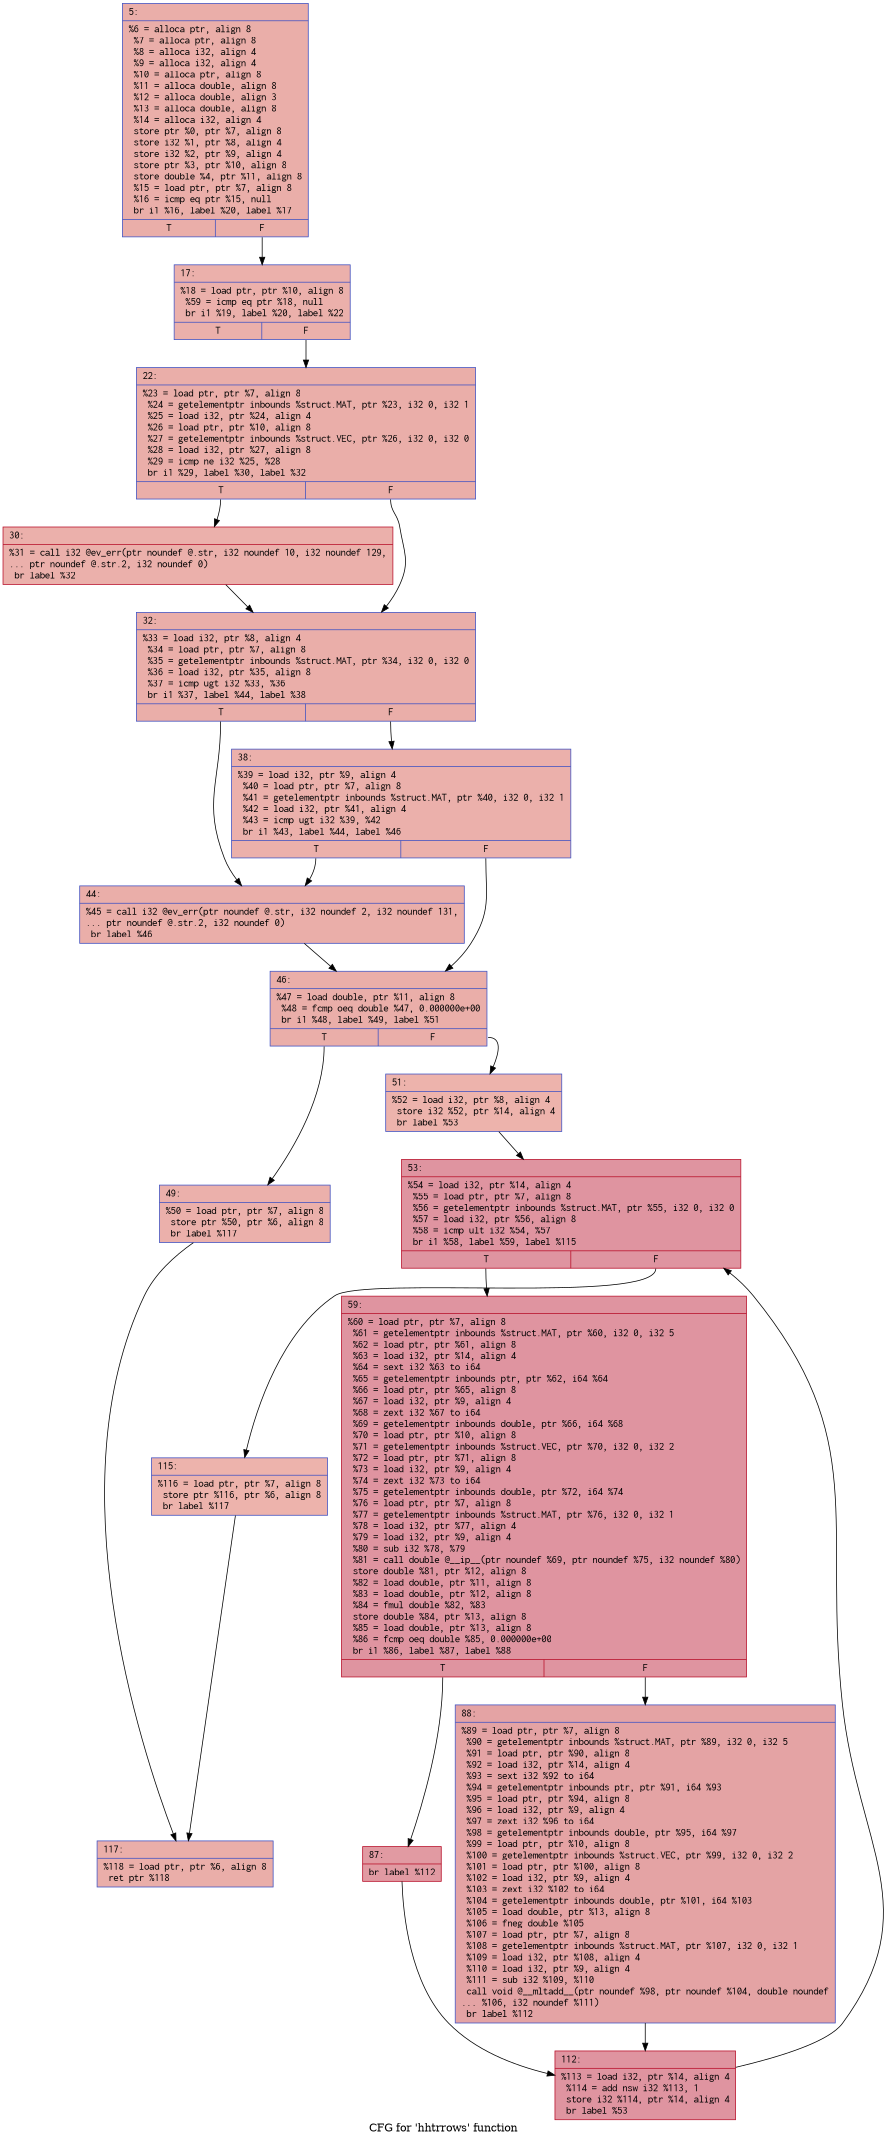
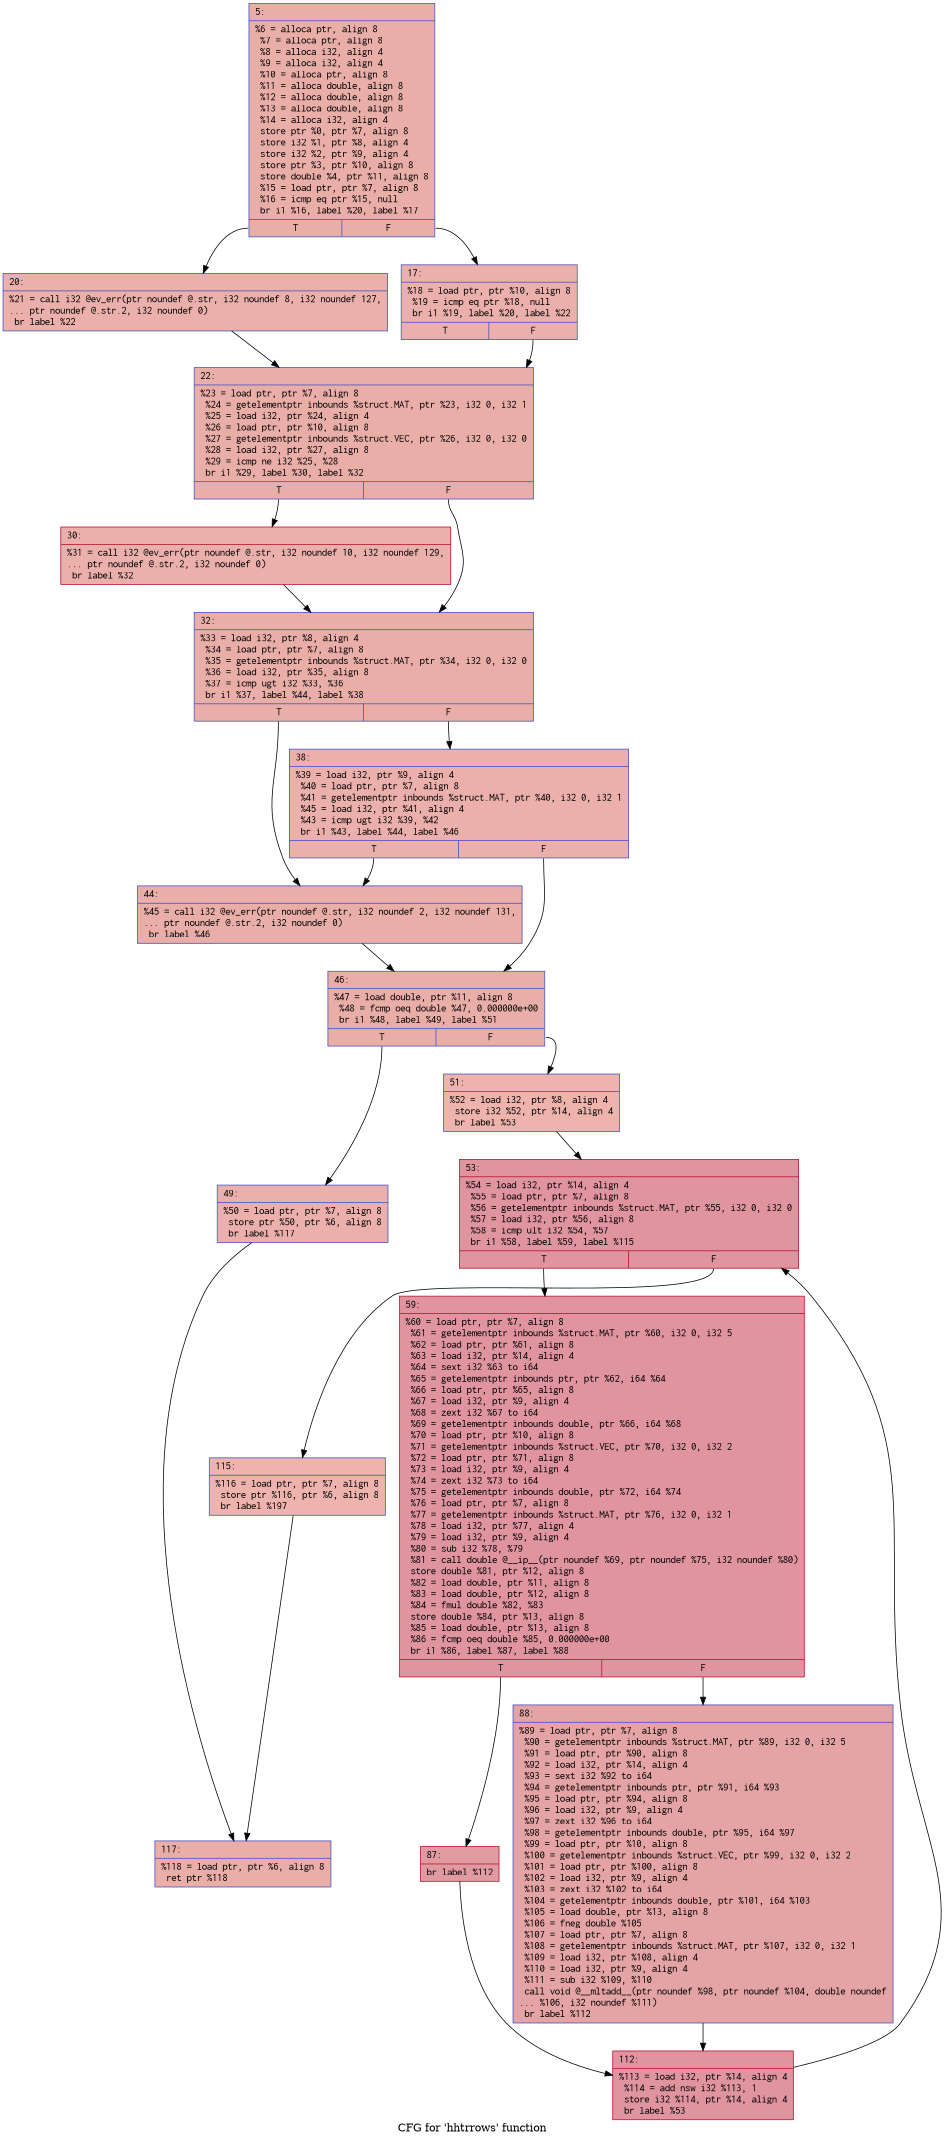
(202, 97) -> (329, 97)
none -> (195, 302)
(252, 302) -> (479, 302)
(322, 809) -> (380, 809)
(193, 1506) -> (251, 1506)
